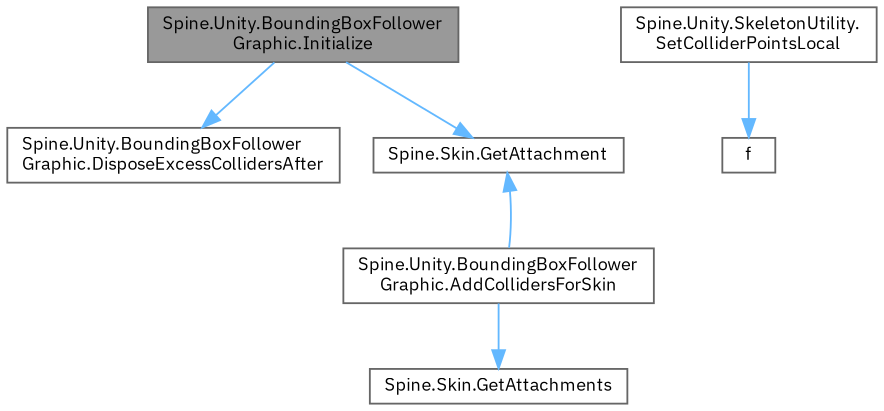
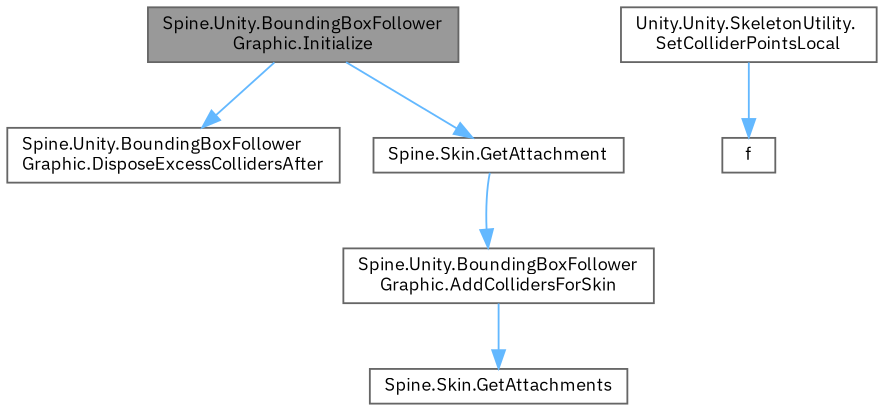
(749, 35) -> (749, 35)
(511, 219) -> (487, 201)
